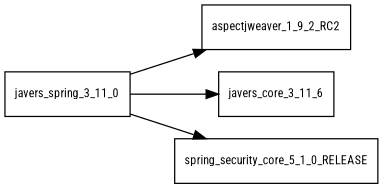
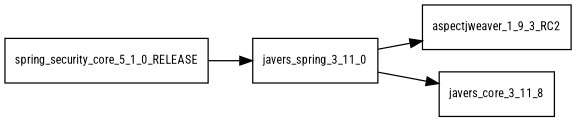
(276, 27) -> (497, 27)
(276, 94) -> (497, 94)
(162, 124) -> (224, 61)
